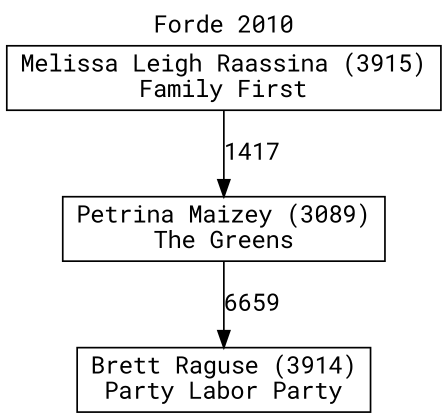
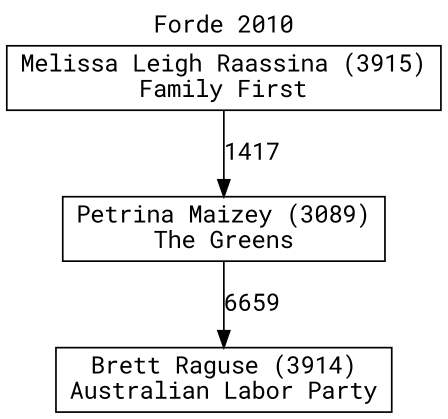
(224, 380) -> (224, 380)
